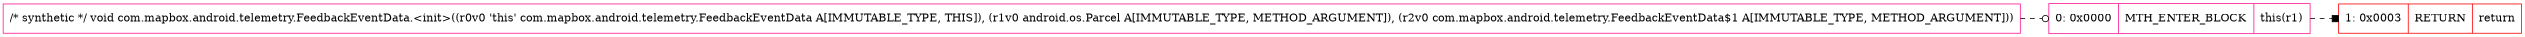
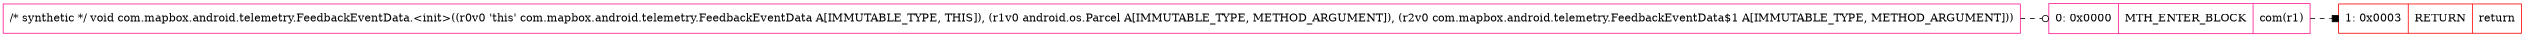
(2282, 18) -> (2282, 18)
